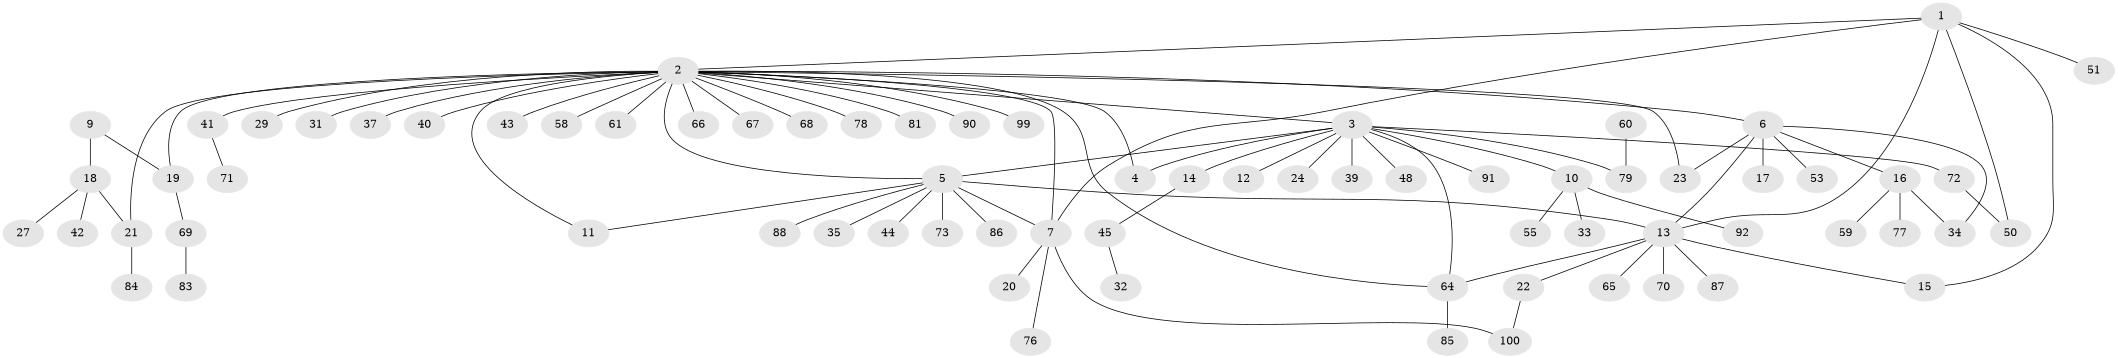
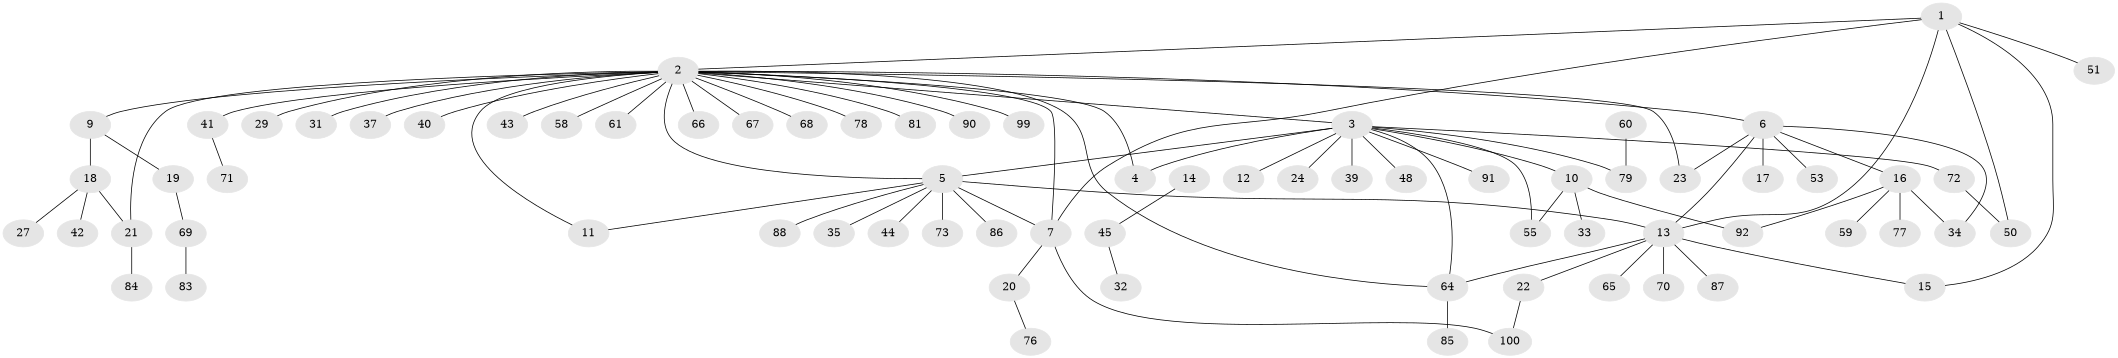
(389, 80) -> (381, 84)
(1268, 148) -> (1512, 163)
none -> (1835, 205)
(1041, 288) -> (1020, 315)
